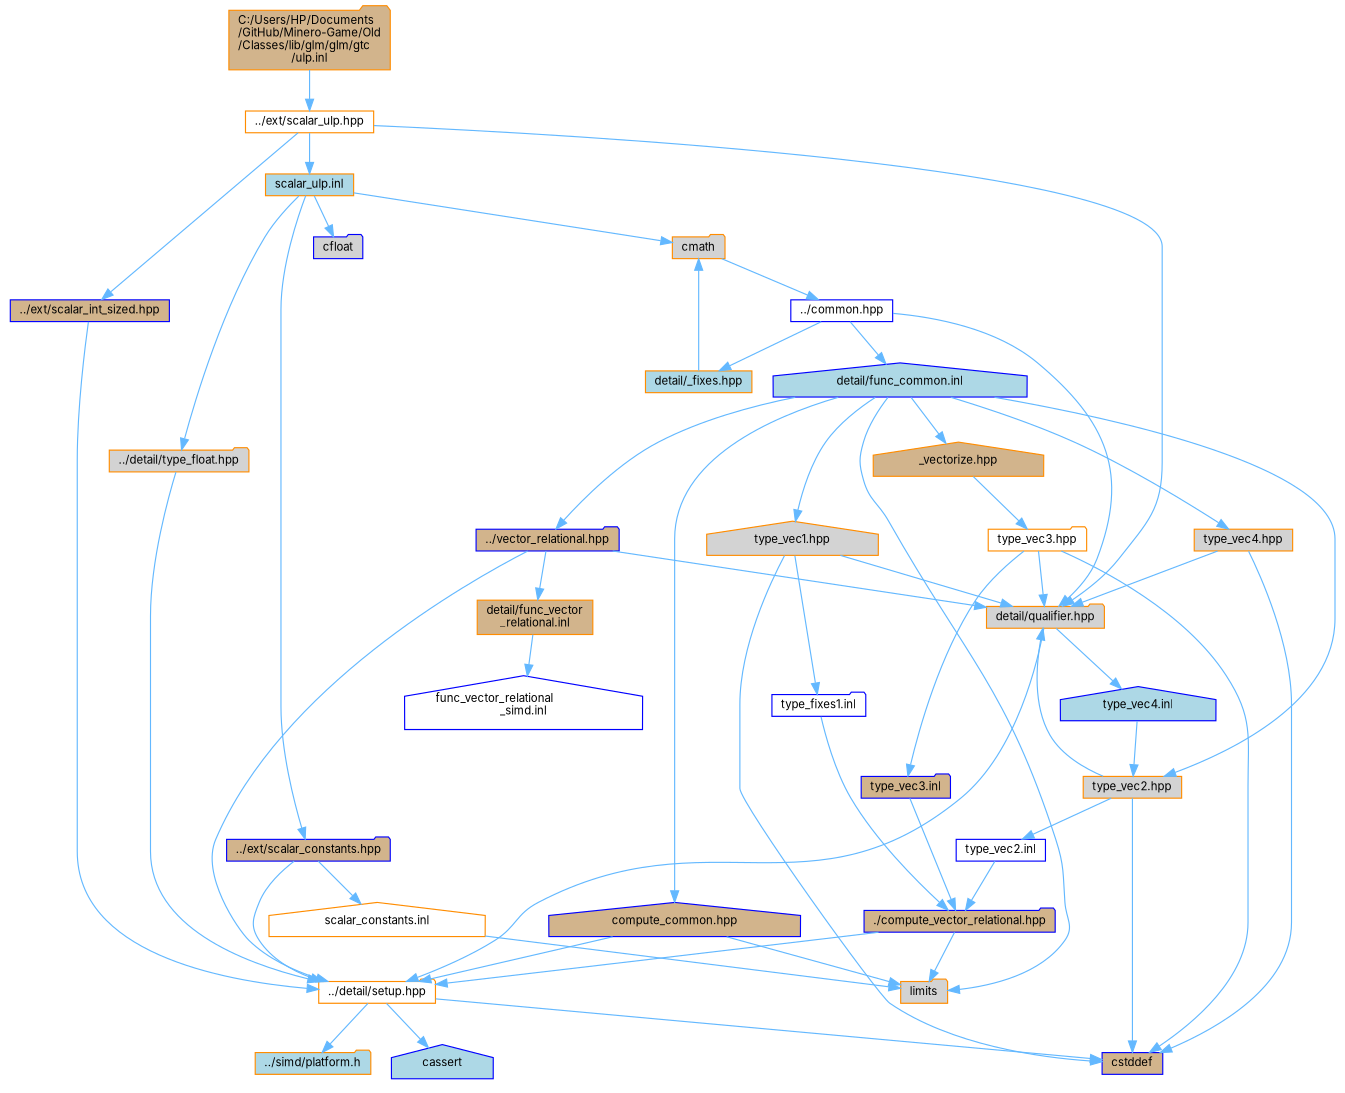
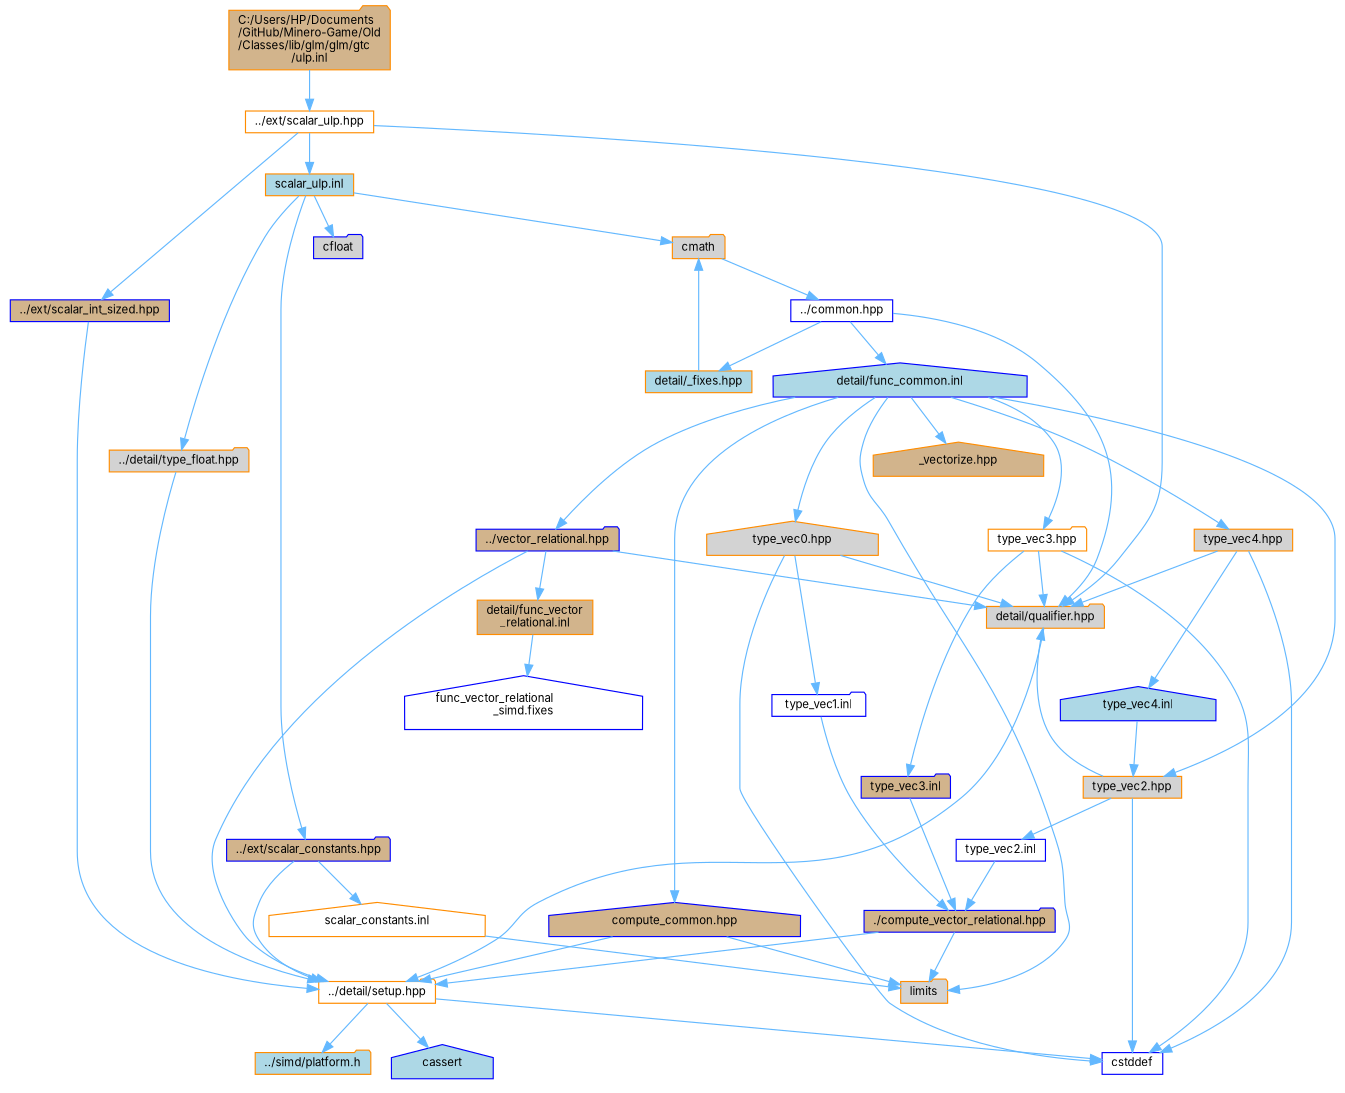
(996, 499) -> (1053, 442)
(793, 540) -> (793, 540)
(1084, 655) -> (1196, 615)
(524, 705) -> (524, 705)
(819, 705) -> (819, 705)
(1132, 1063) -> (1132, 1063)
